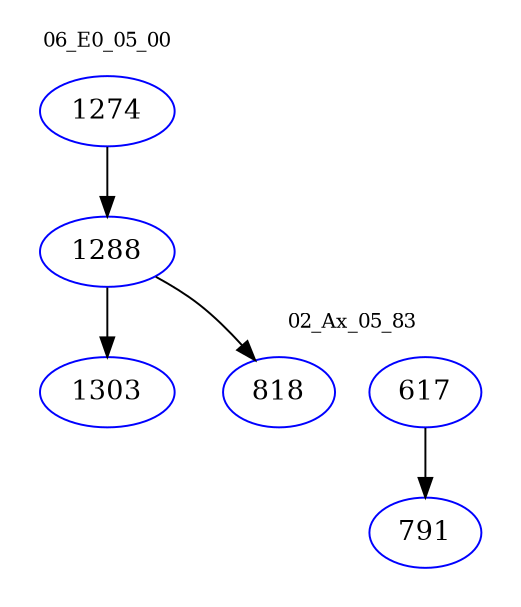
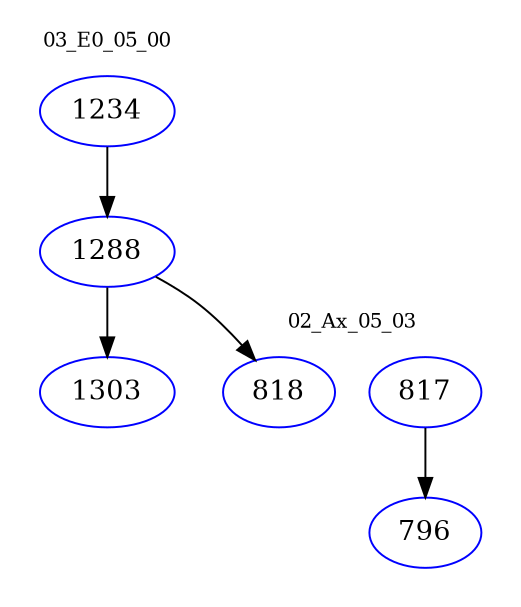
(107, 42) -> (107, 42)
(107, 111) -> (107, 111)
(352, 323) -> (352, 323)
(425, 392) -> (425, 392)
(425, 533) -> (425, 533)
